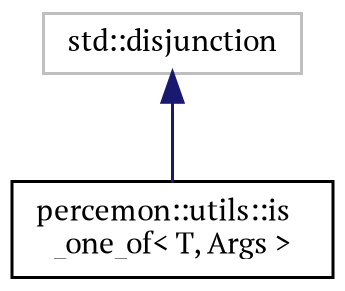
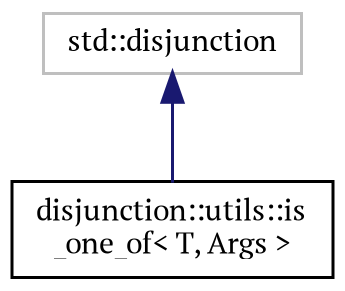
(172, 230) -> (172, 230)
